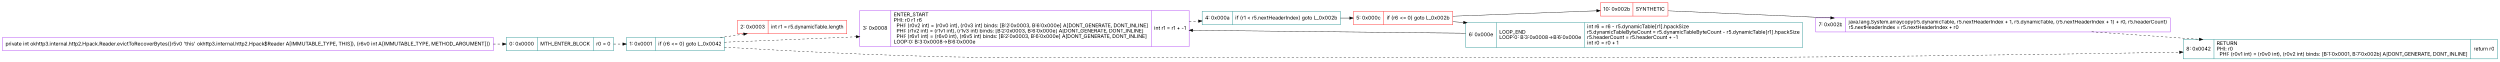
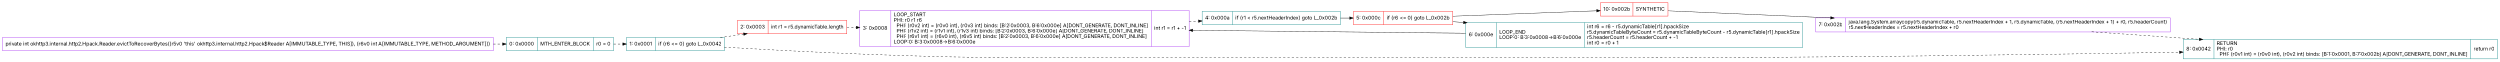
(911, 15) -> (910, 15)
(790, 40) -> (851, 27)
